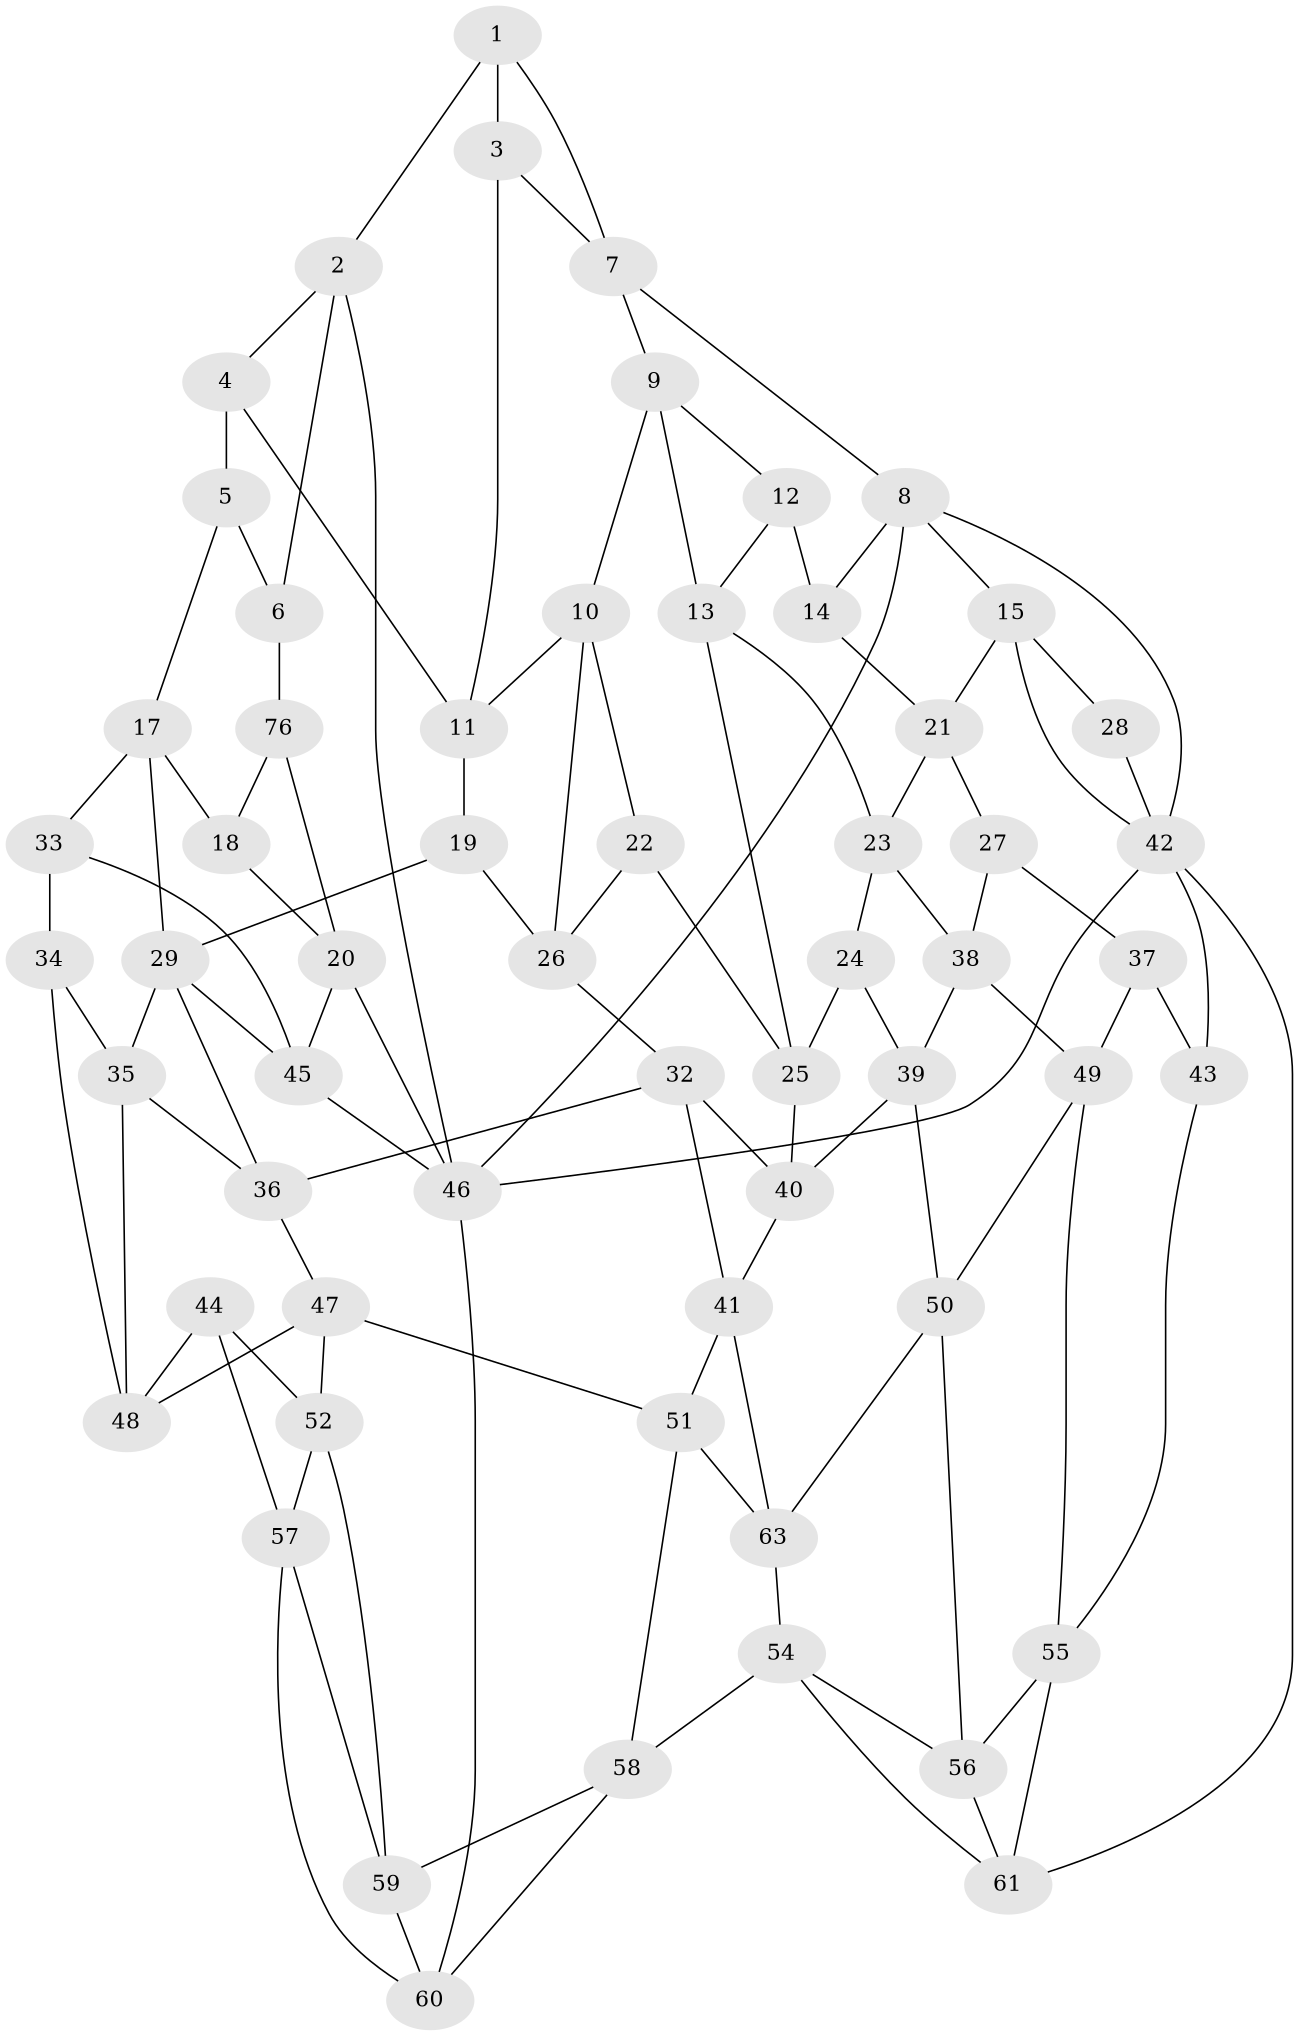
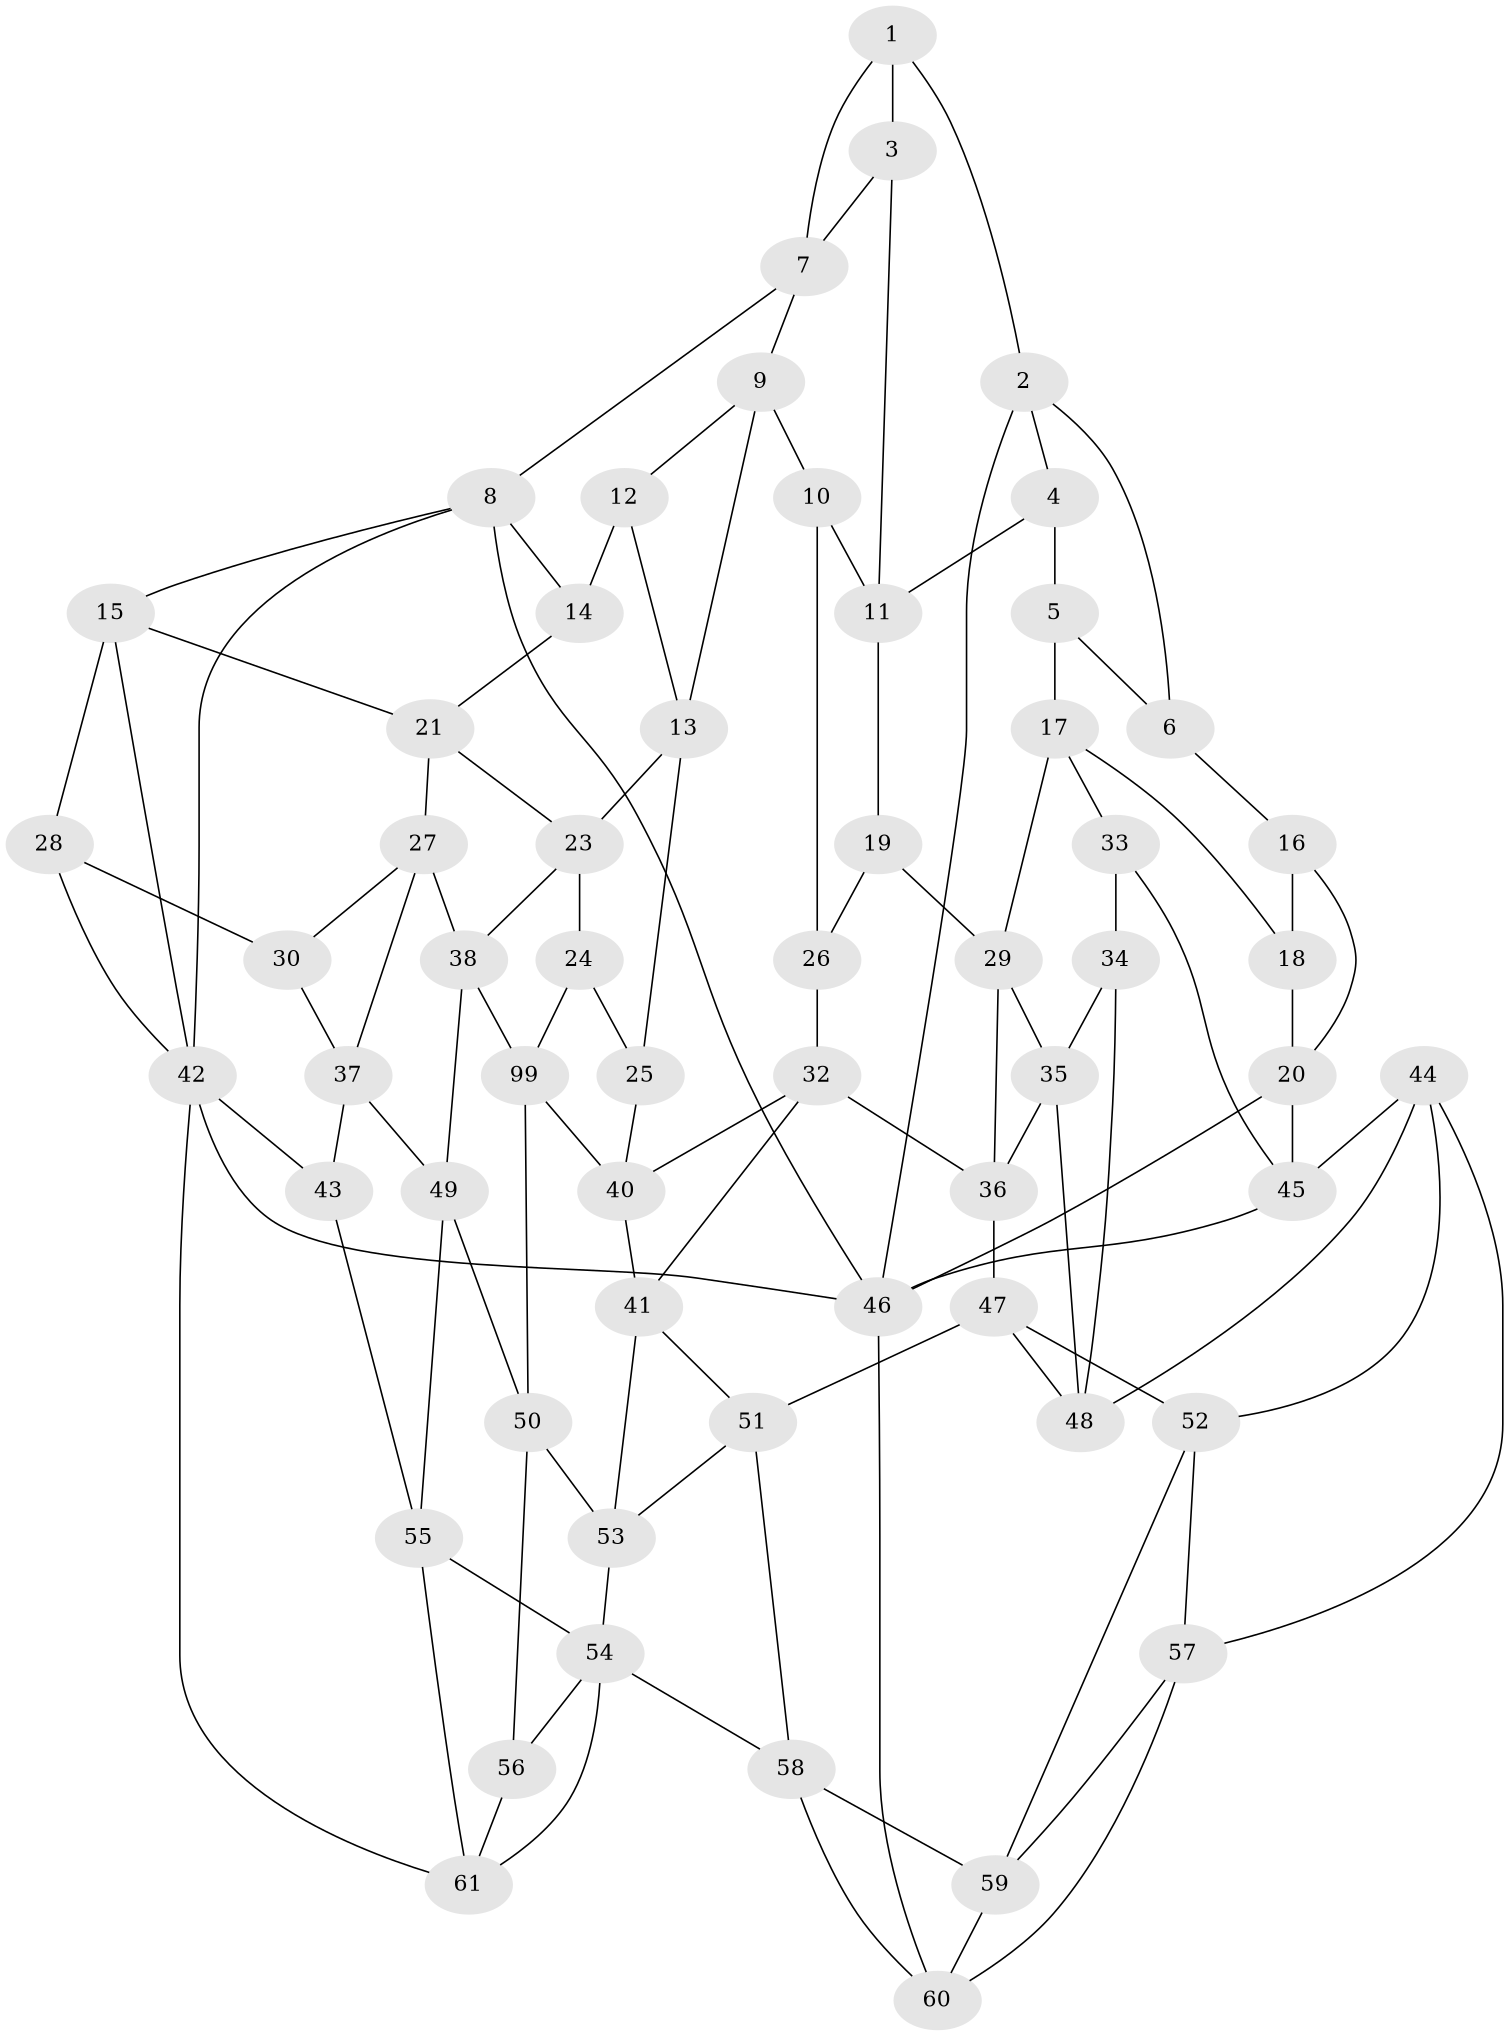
(279, 729) -> (1292, 845)
(641, 845) -> none
none -> (287, 960)
(232, 1018) -> (1358, 1134)
(912, 1076) -> (525, 1076)
(774, 1538) -> (612, 1538)
(1010, 1712) -> (510, 1596)
